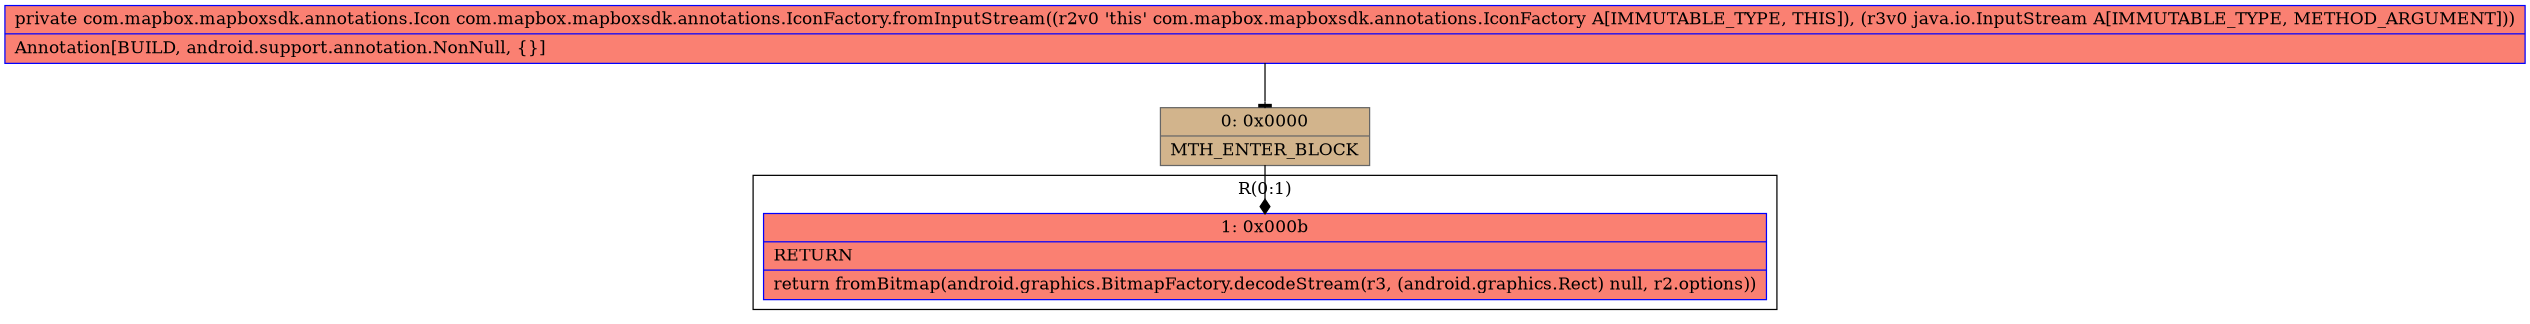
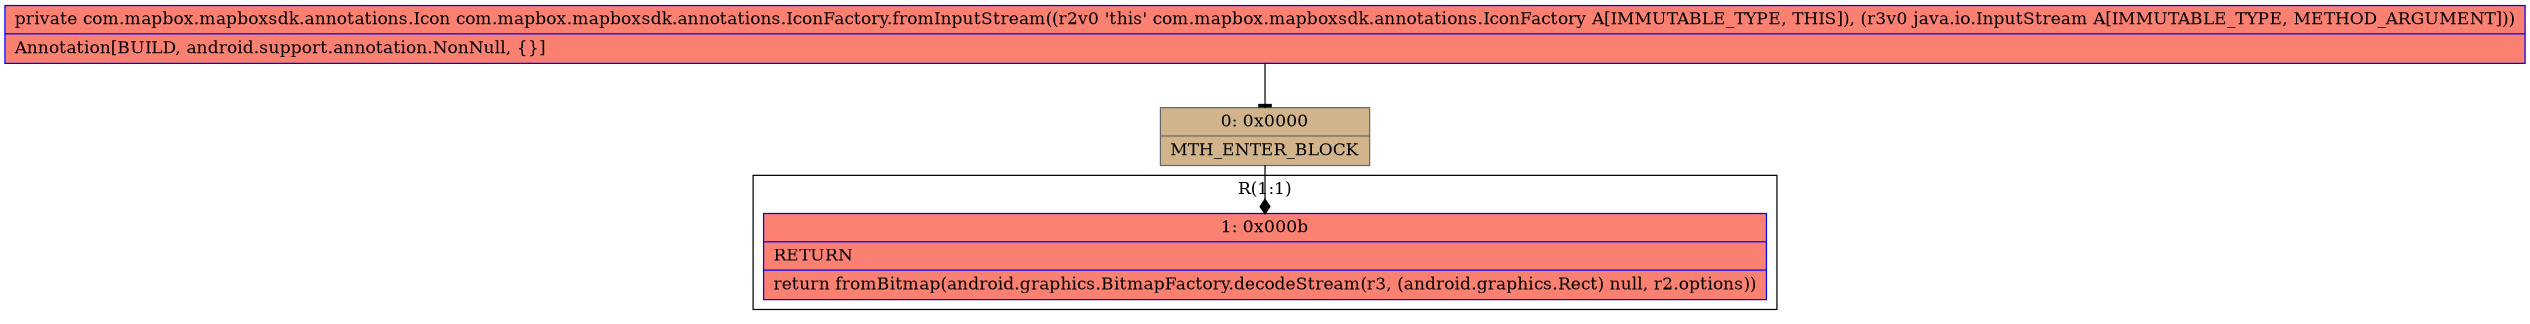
(1265, 190) -> (1265, 190)
